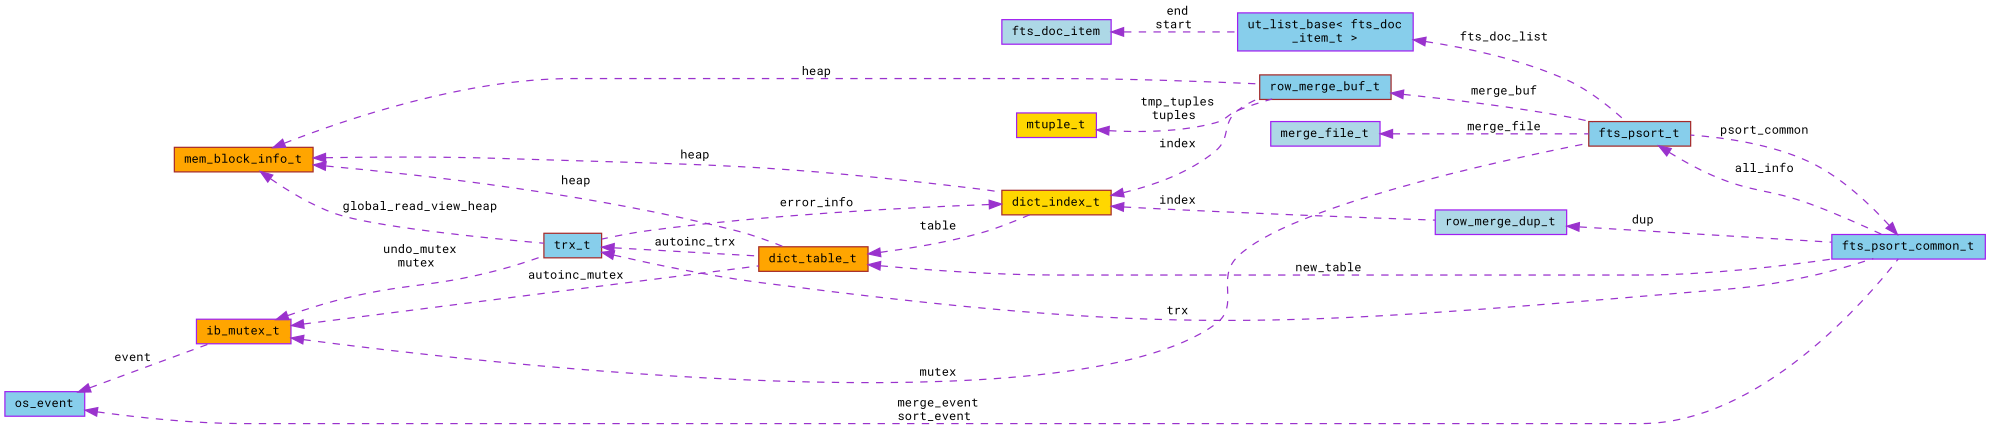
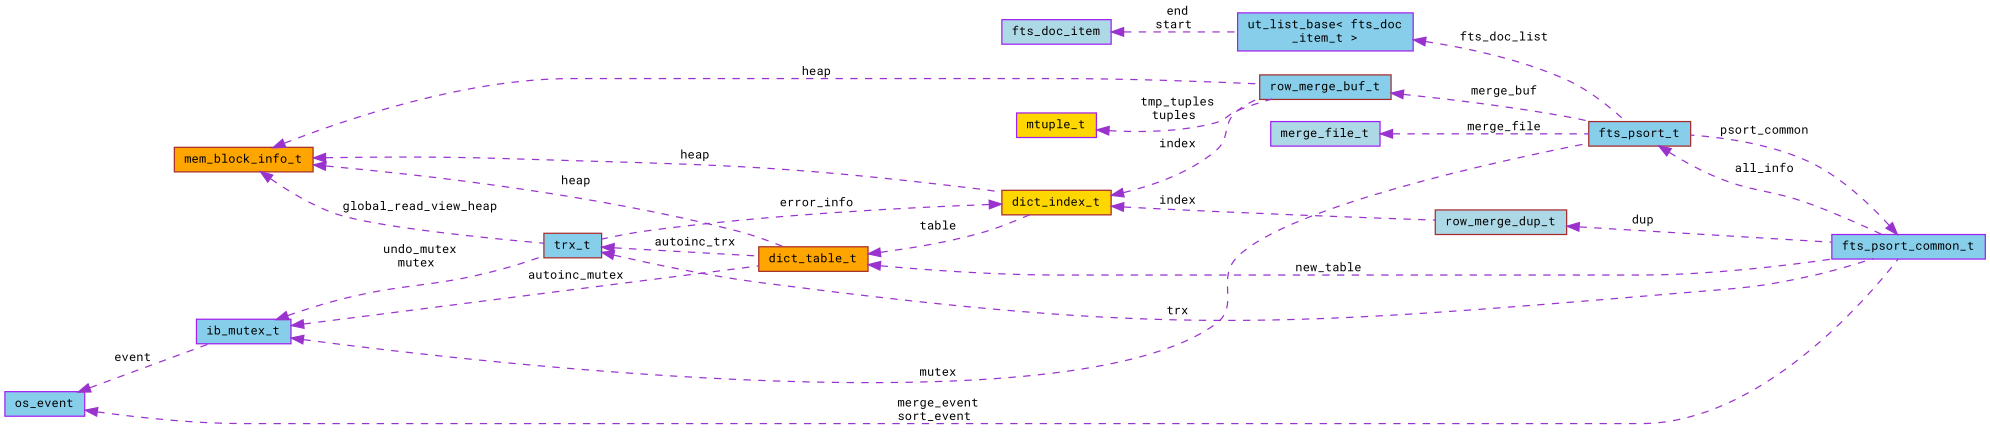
(1501, 222) -> (1501, 222)
(244, 331) -> (244, 331)
